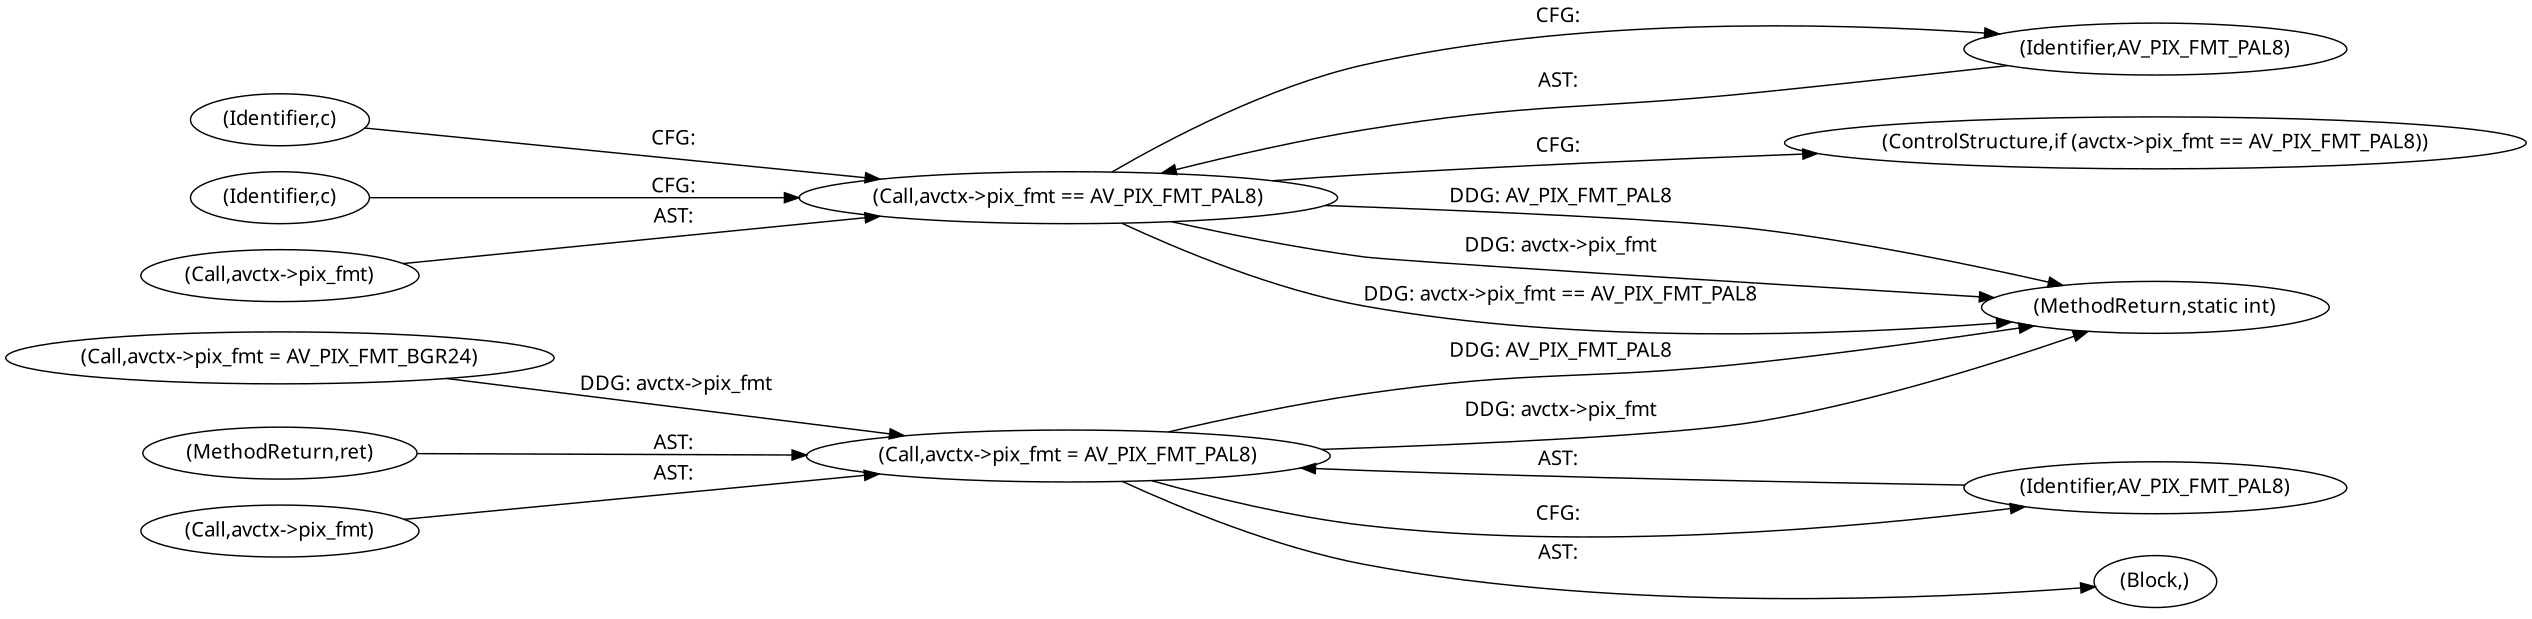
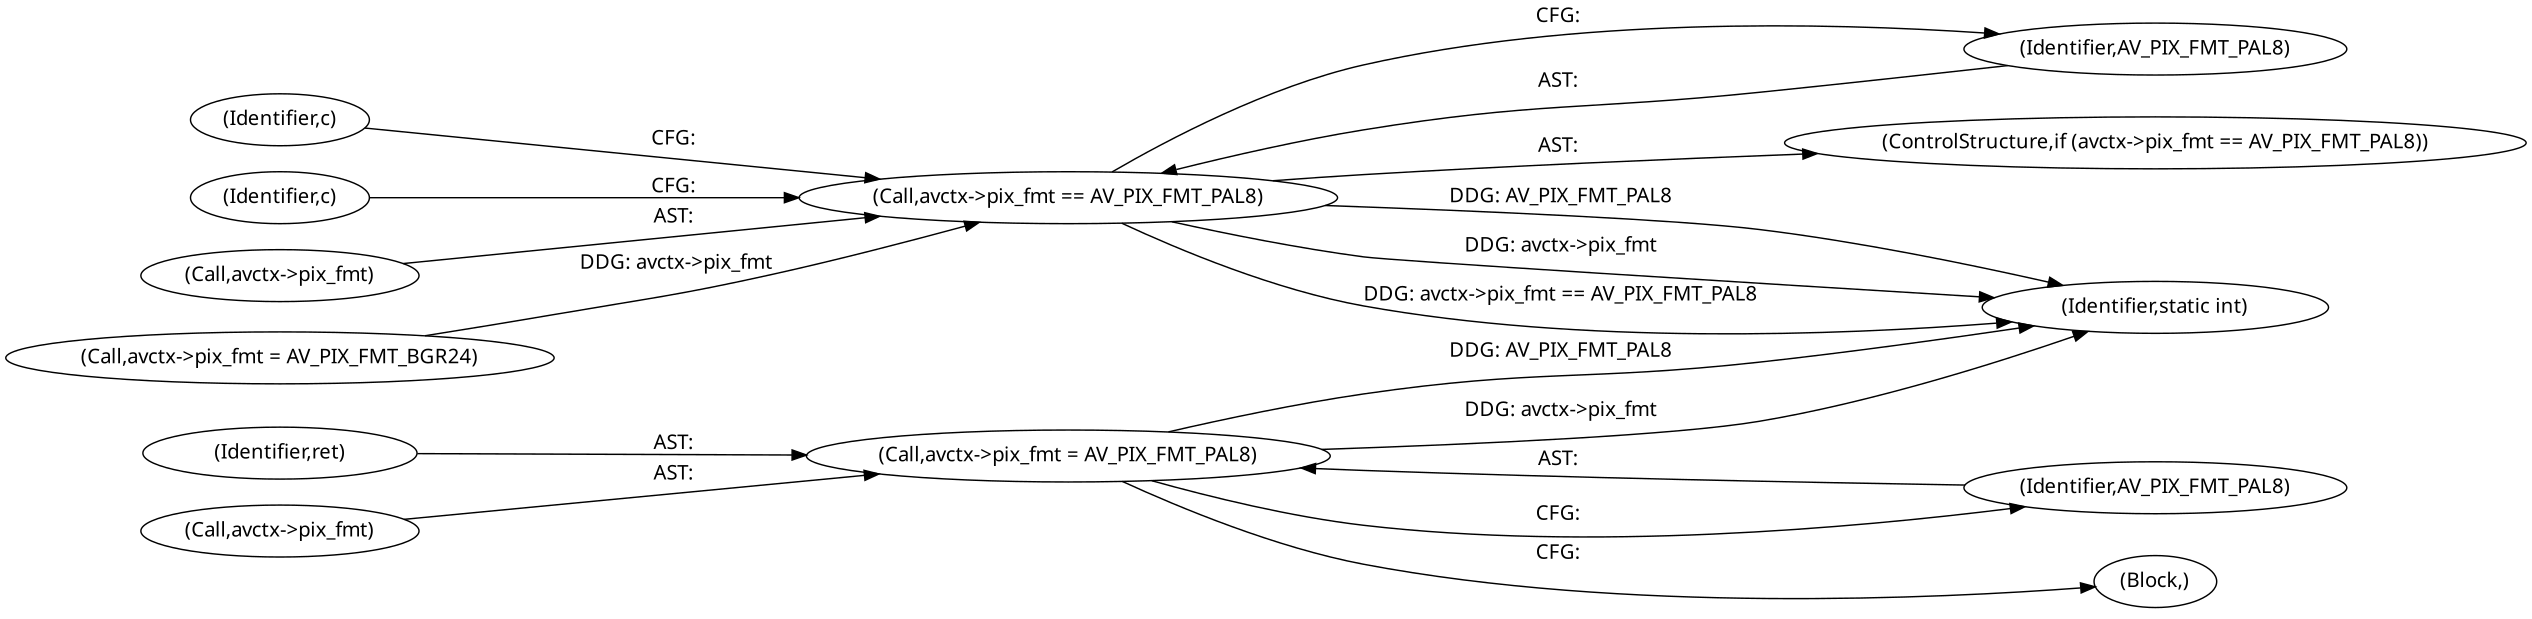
(1561, 146) -> (1561, 146)
(2155, 307) -> (2155, 307)
(668, 406) -> (697, 290)
(280, 453) -> (280, 453)
(1561, 553) -> (1561, 553)
